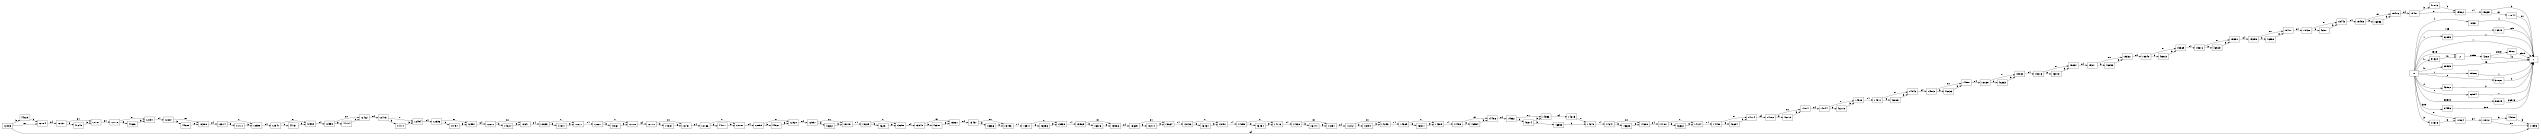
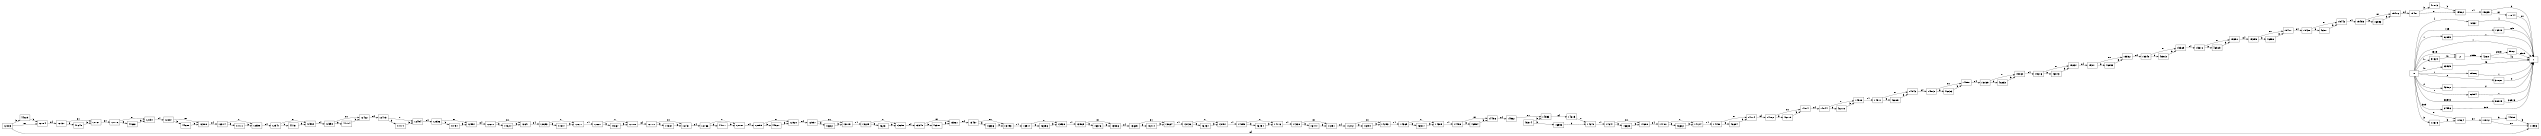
(1519, 121) -> none
